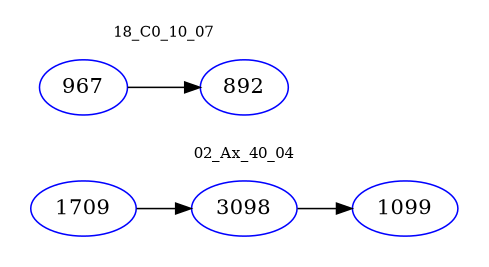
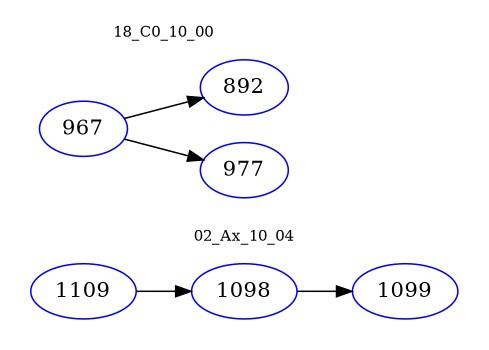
(164, 33) -> (164, 33)
(244, 154) -> (244, 237)
none -> (244, 170)
(83, 209) -> (83, 291)
(244, 209) -> (244, 291)
